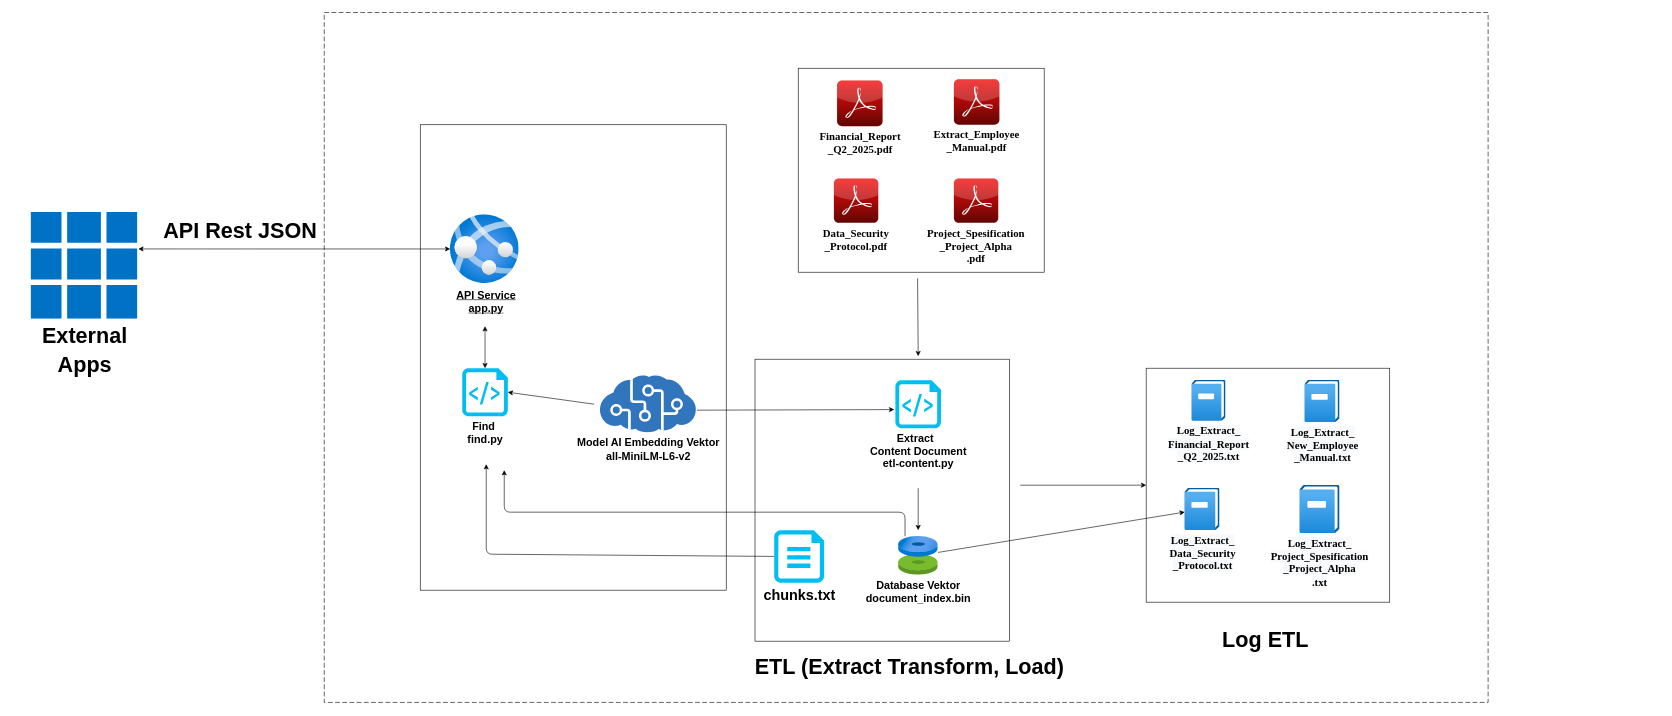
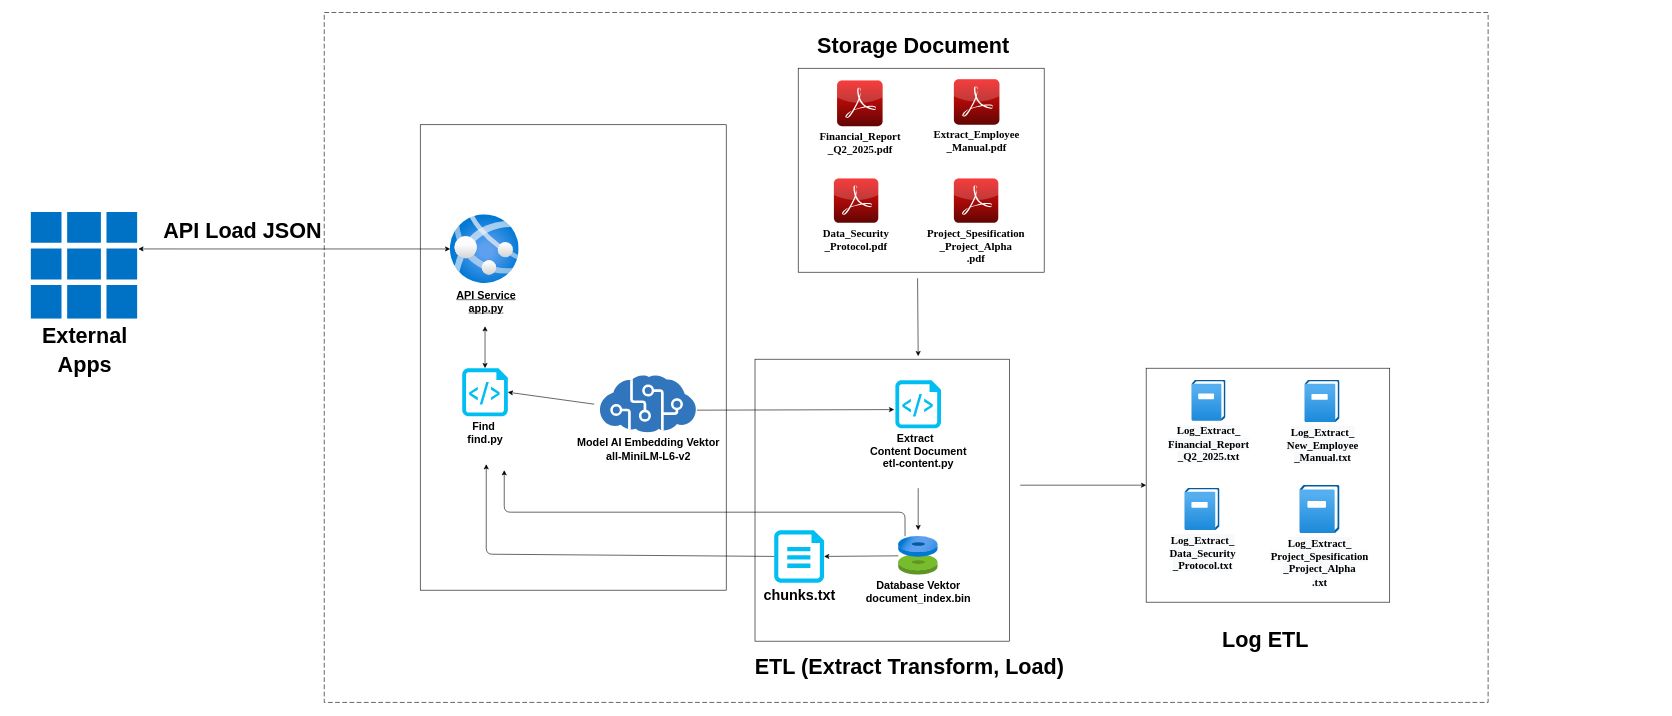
none -> (918, 44)
(245, 229) -> (245, 229)
(1061, 532) -> (832, 556)
